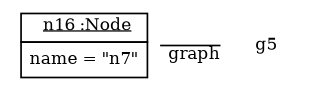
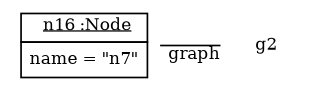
(266, 45) -> (266, 45)
